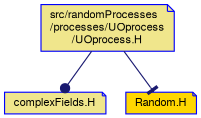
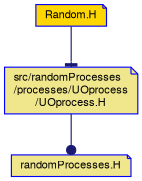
(137, 69) -> (71, 44)
(55, 103) -> (71, 166)
